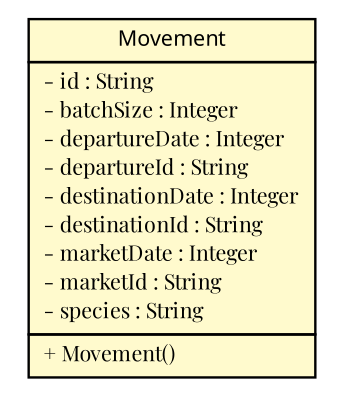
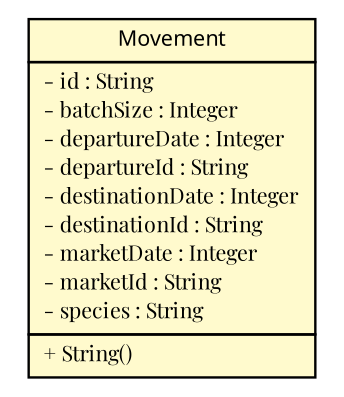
(111, 355) -> (90, 355)
